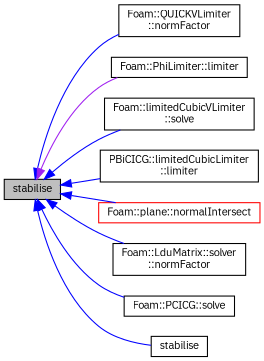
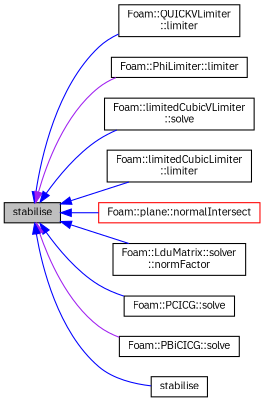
(179, 21) -> (179, 21)
(179, 166) -> (179, 166)
none -> (179, 346)
